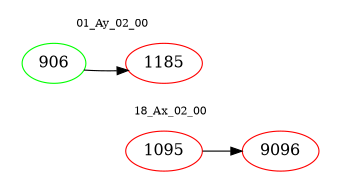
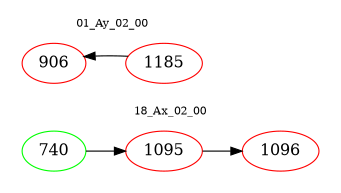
(54, 63) -> (54, 63)
(100, 71) -> (112, 56)
none -> (54, 151)
(281, 151) -> (281, 151)
